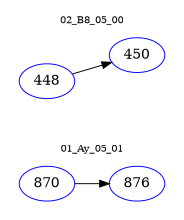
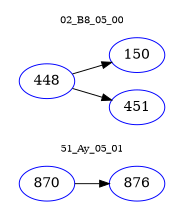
(137, 55) -> (137, 55)
none -> (137, 107)
(92, 149) -> (92, 149)
